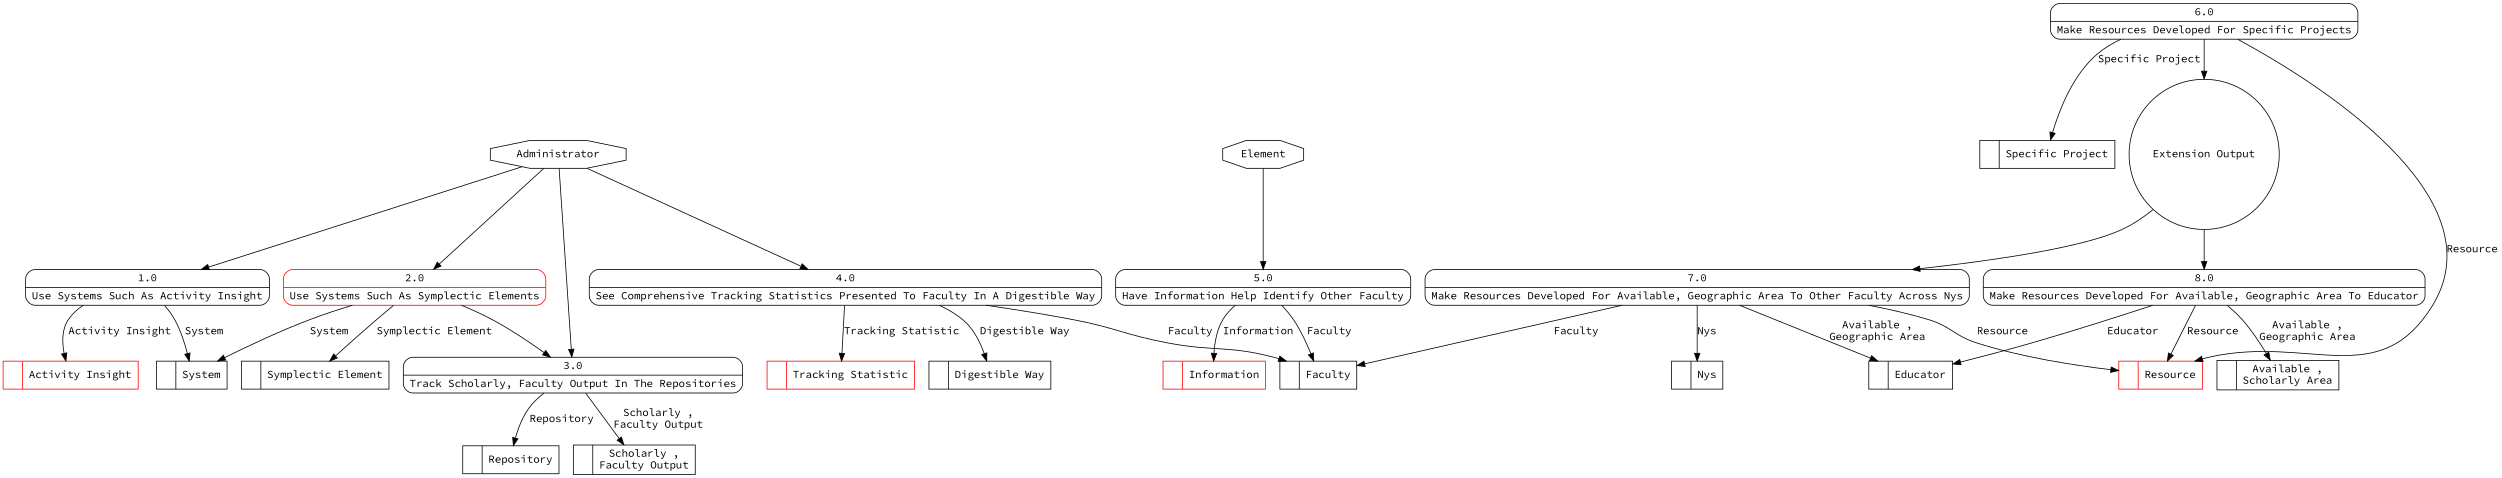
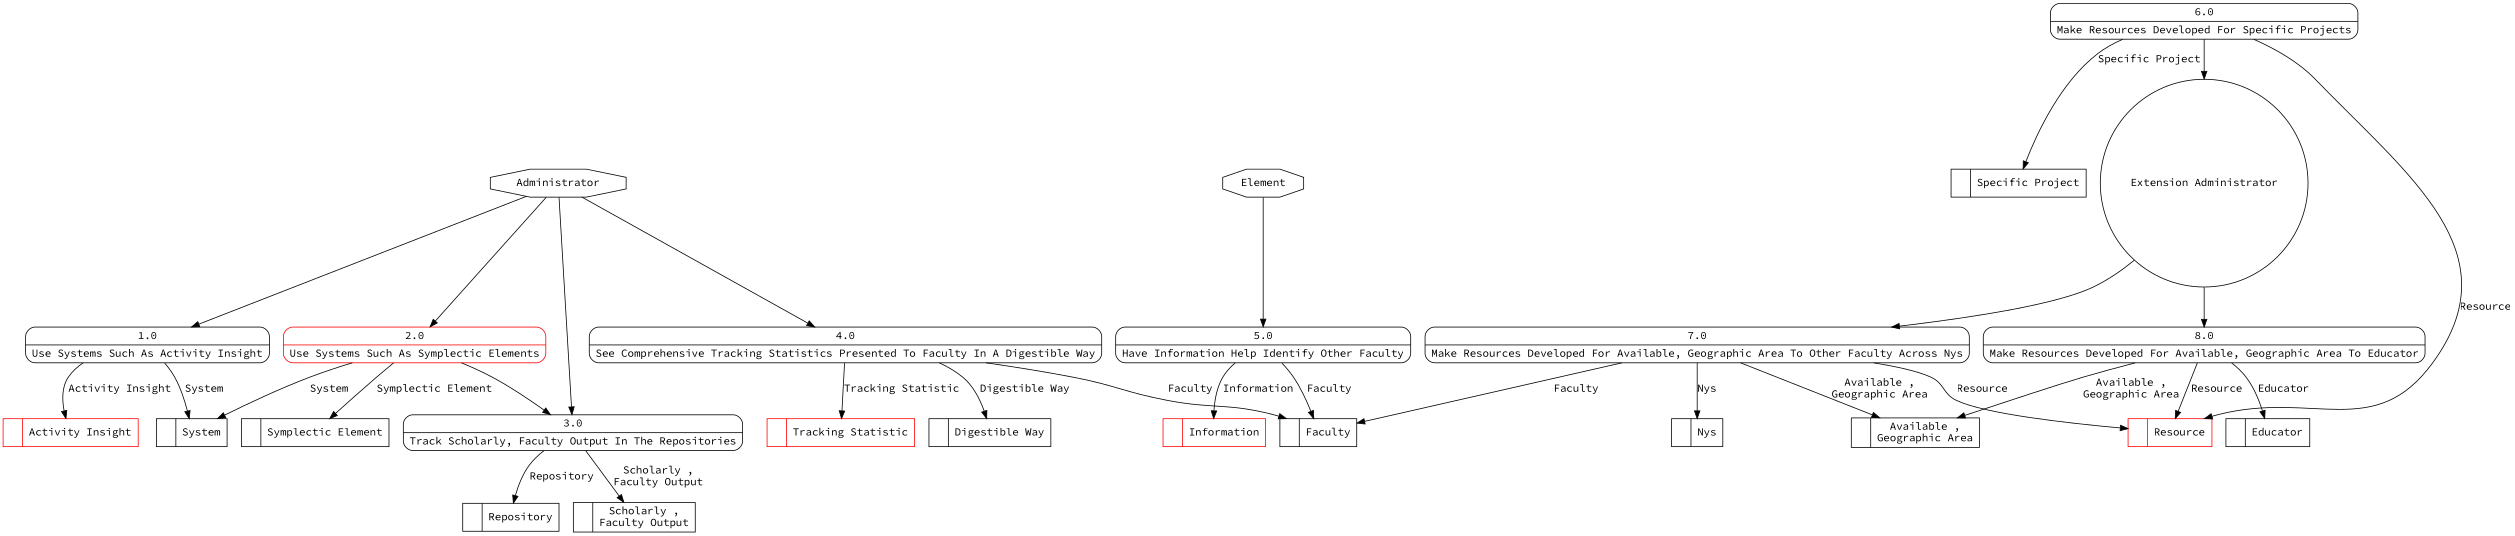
(2204, 154) -> (2204, 183)
(1805, 332) -> (1806, 389)
(2288, 381) -> (1925, 438)
